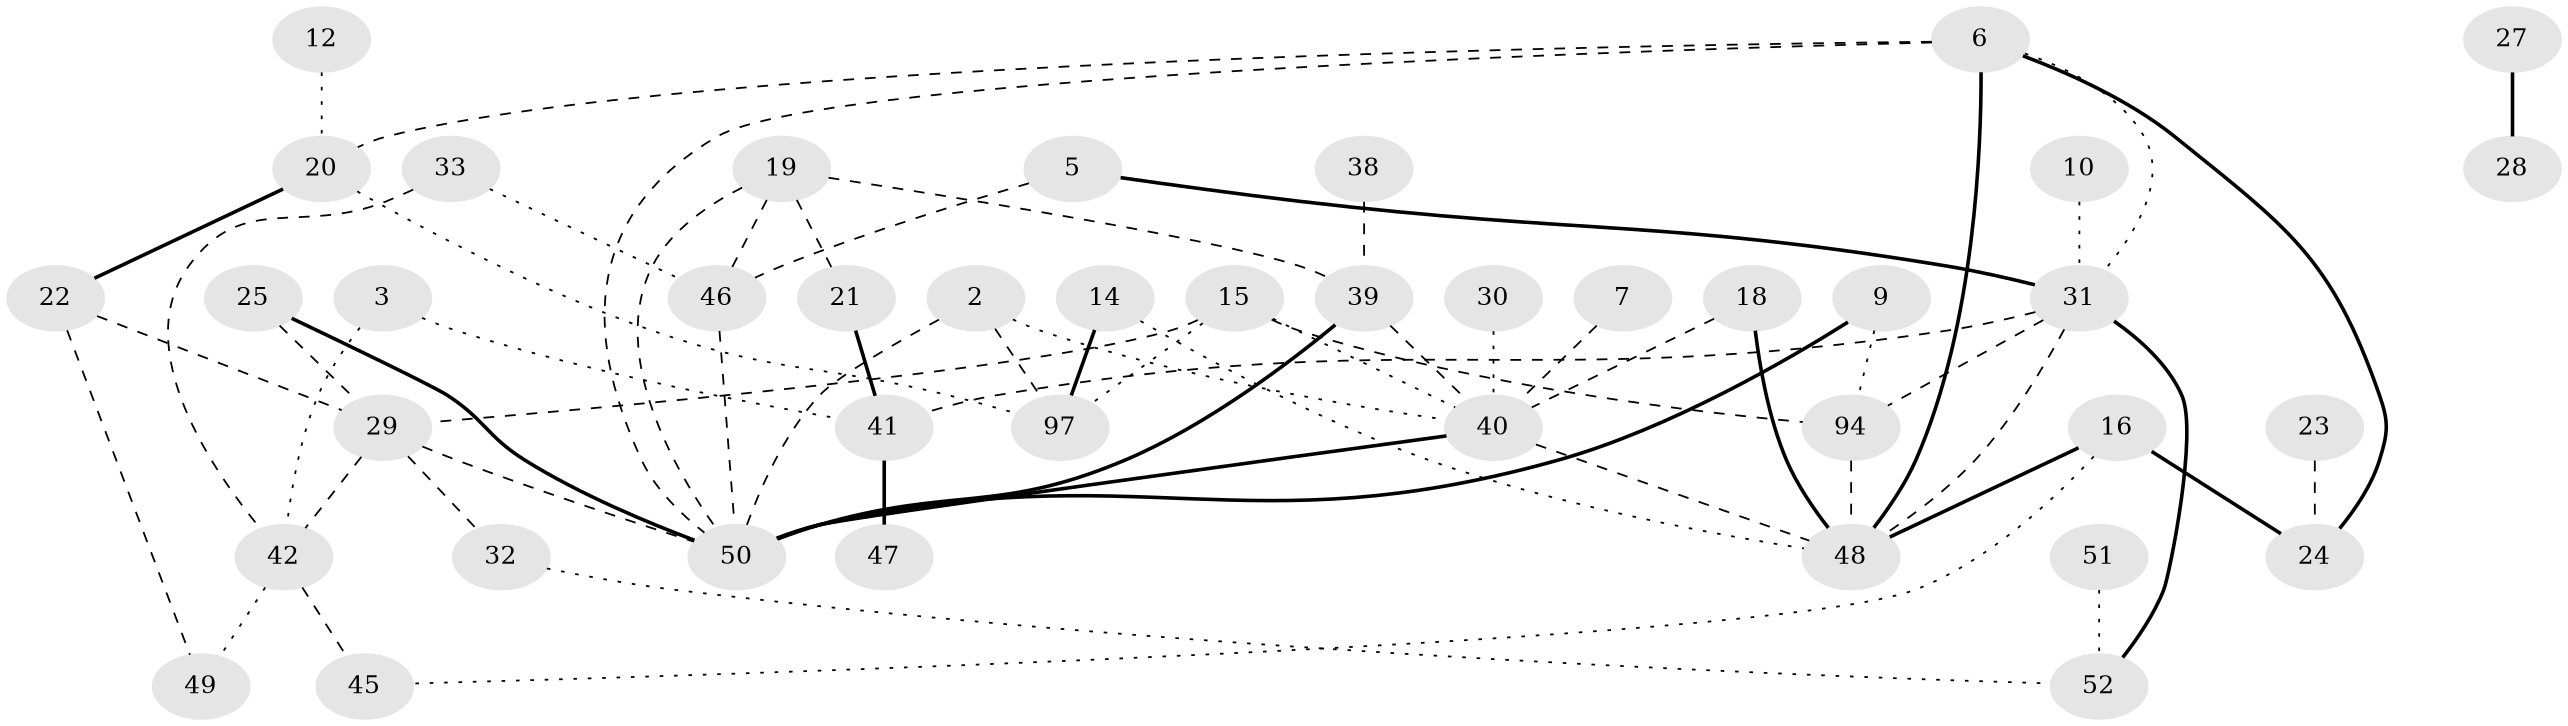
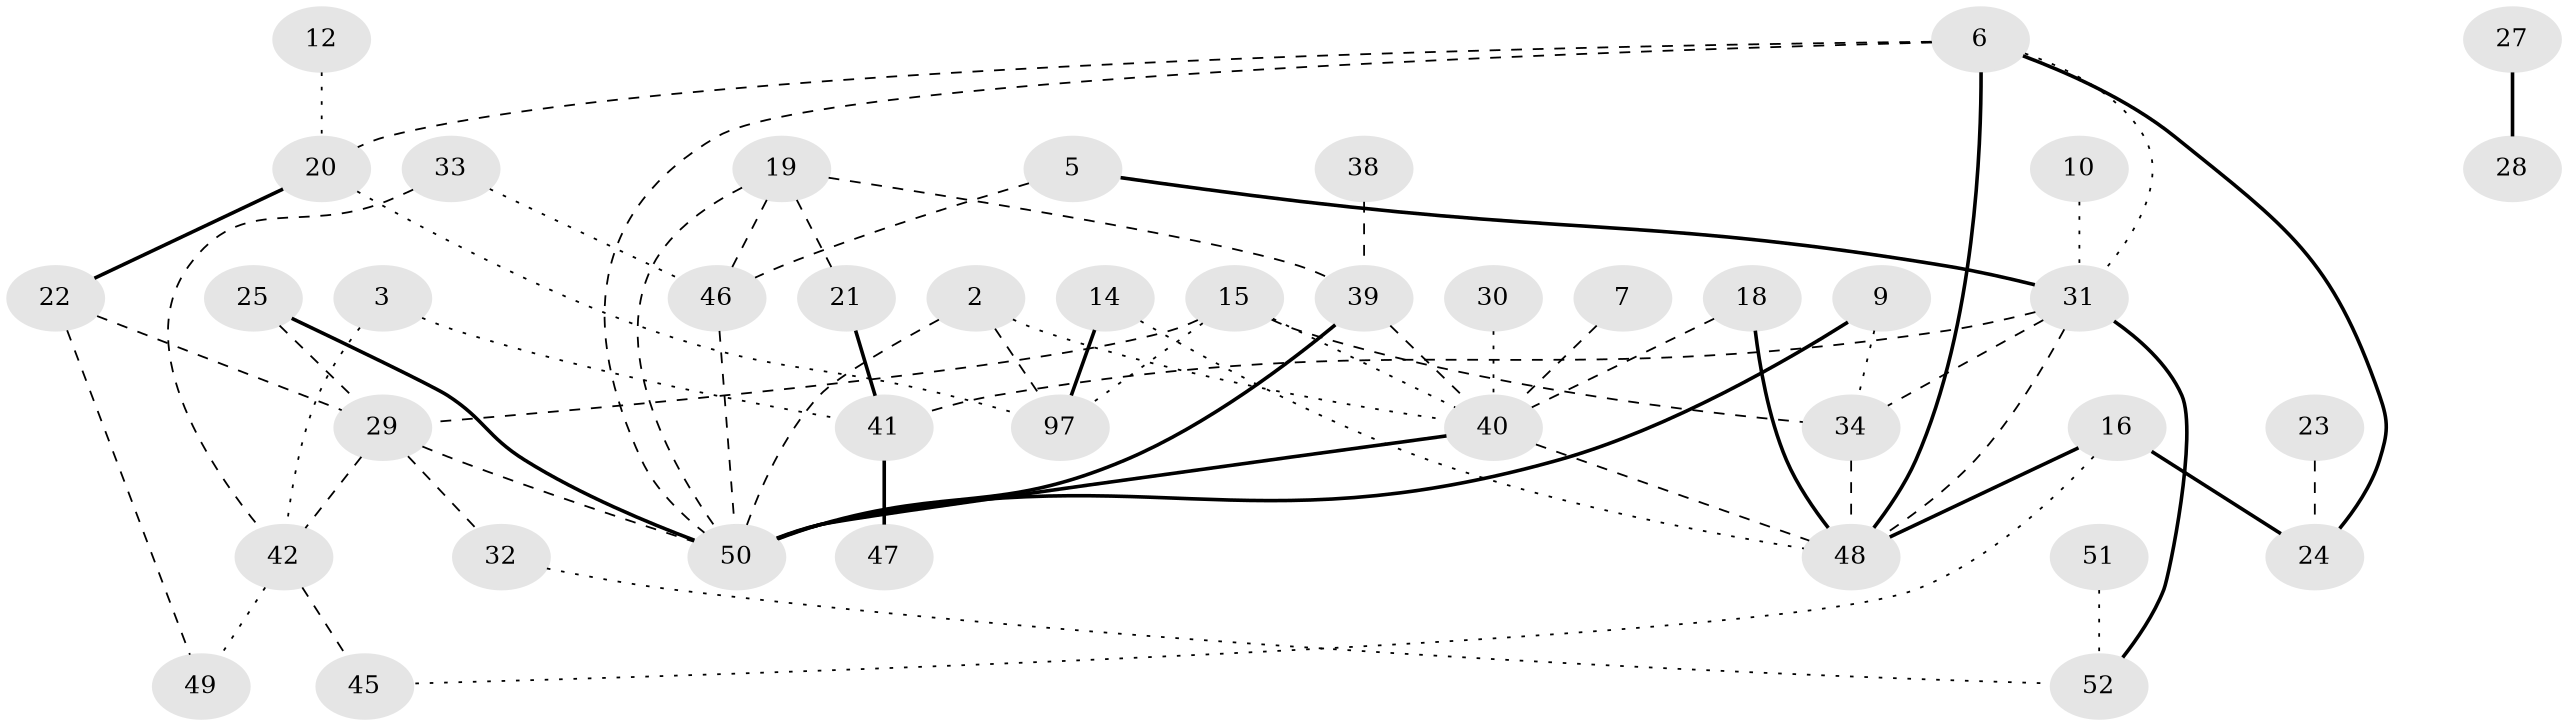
(1851, 428) -> (1851, 428)
